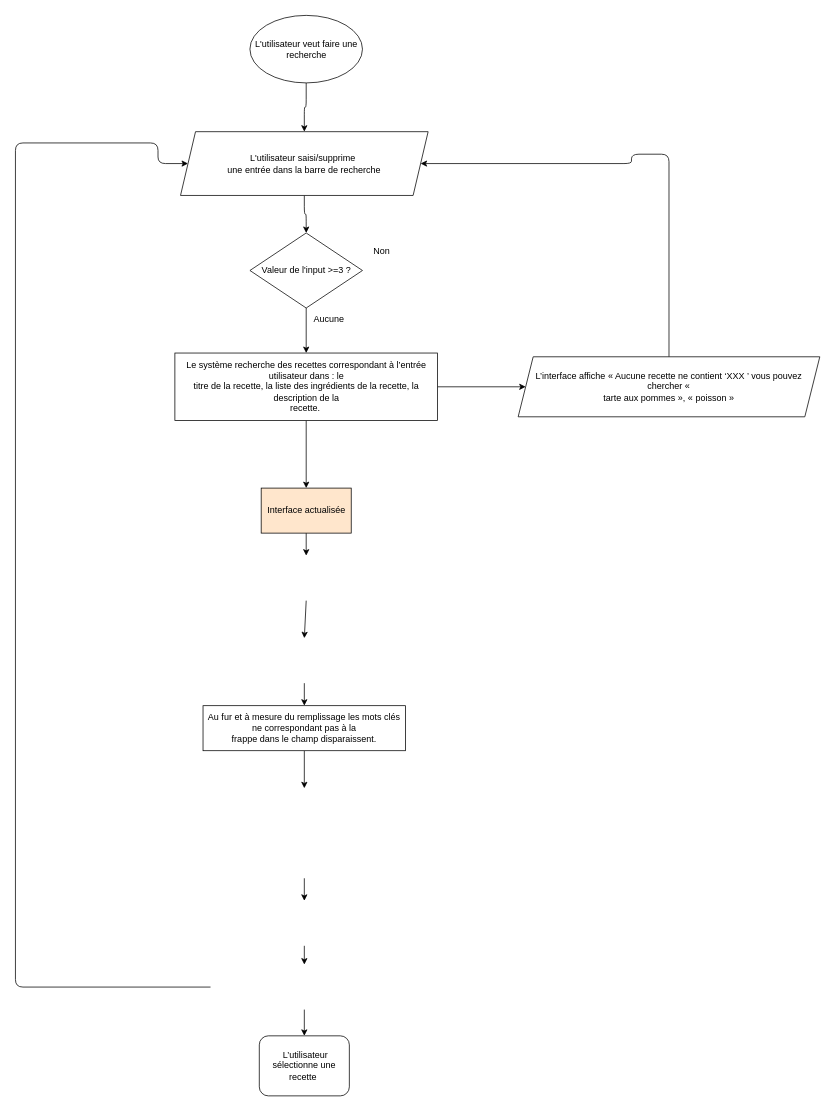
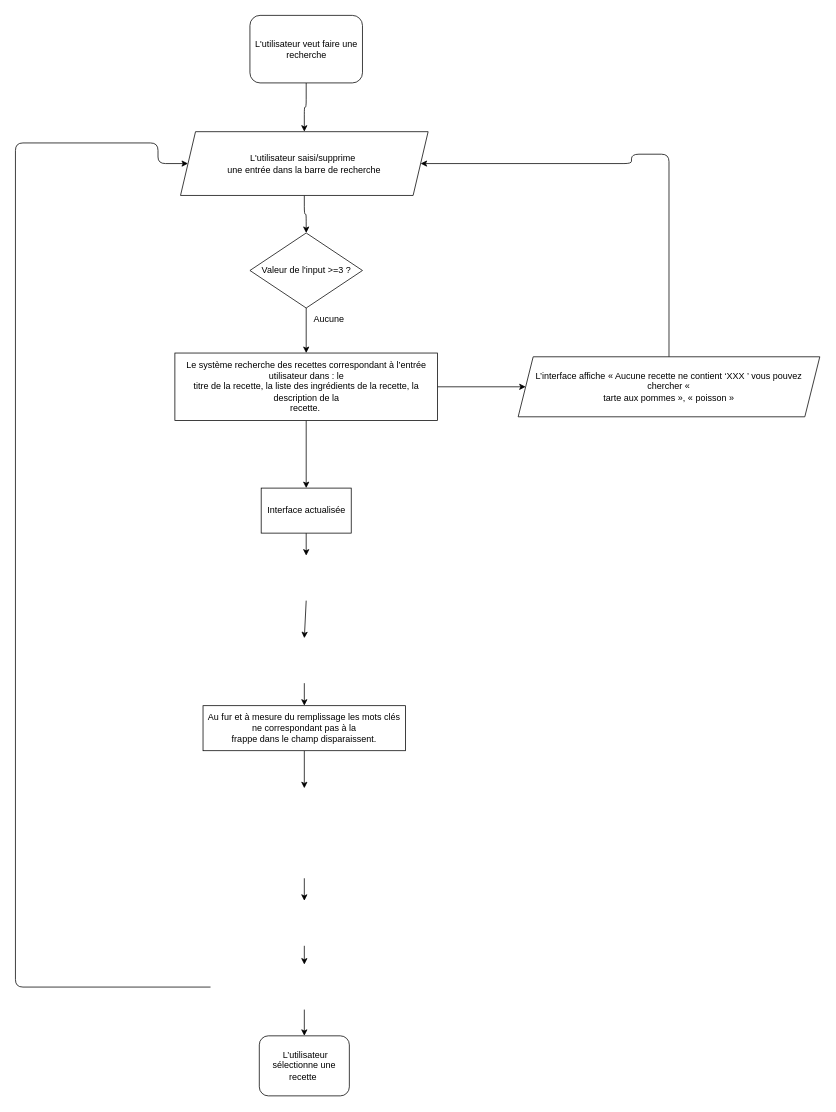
(306, 49) -> (306, 49)
(381, 252) -> none
(306, 510) -> (306, 510)
